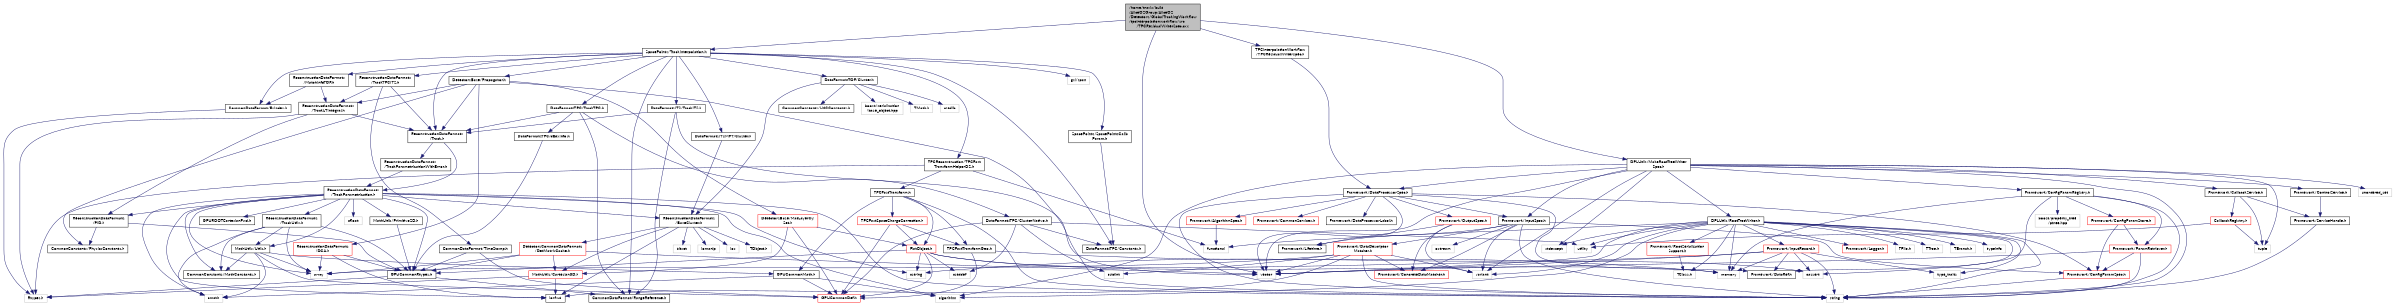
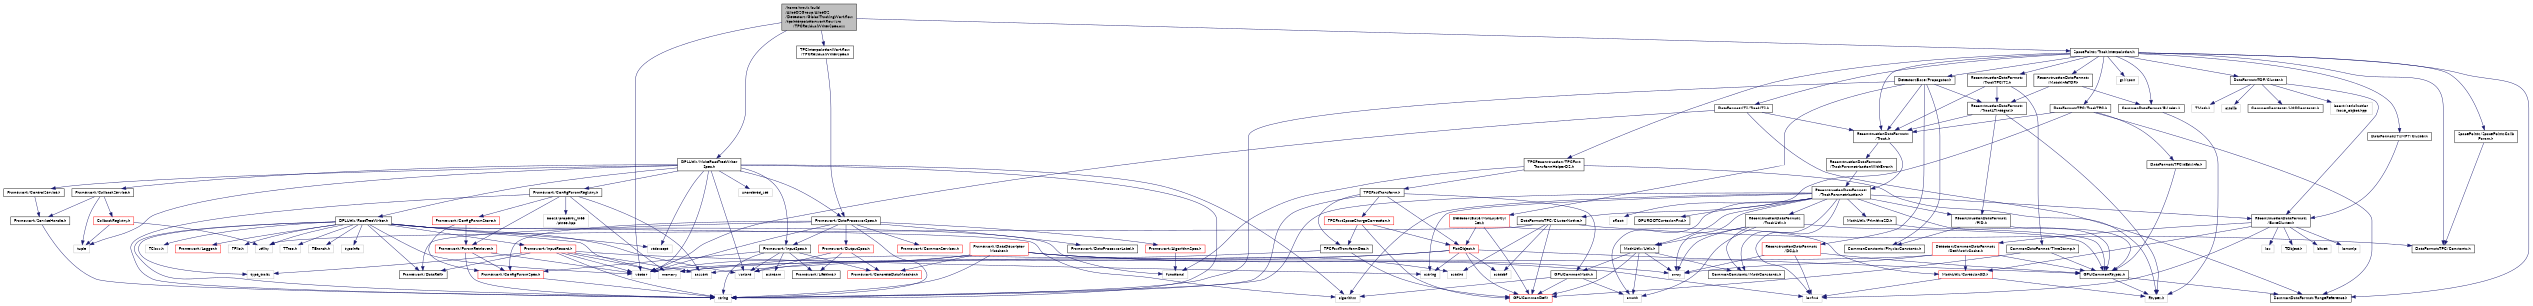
(1452, 235) -> none
(1678, 249) -> none
(556, 298) -> (1812, 298)
